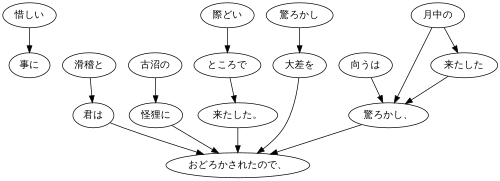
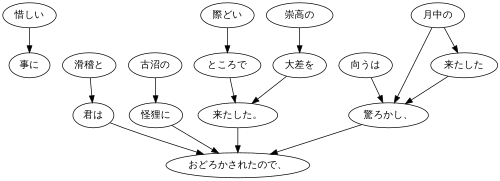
(300, 15) -> (300, 15)
(289, 118) -> (272, 88)
